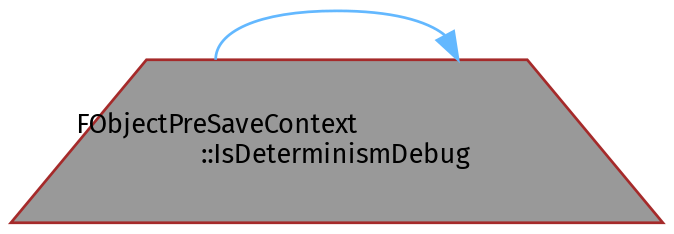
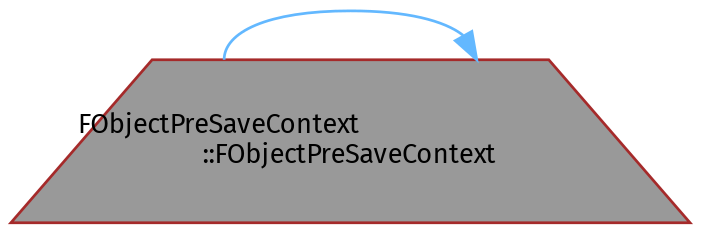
(337, 141) -> (350, 141)
